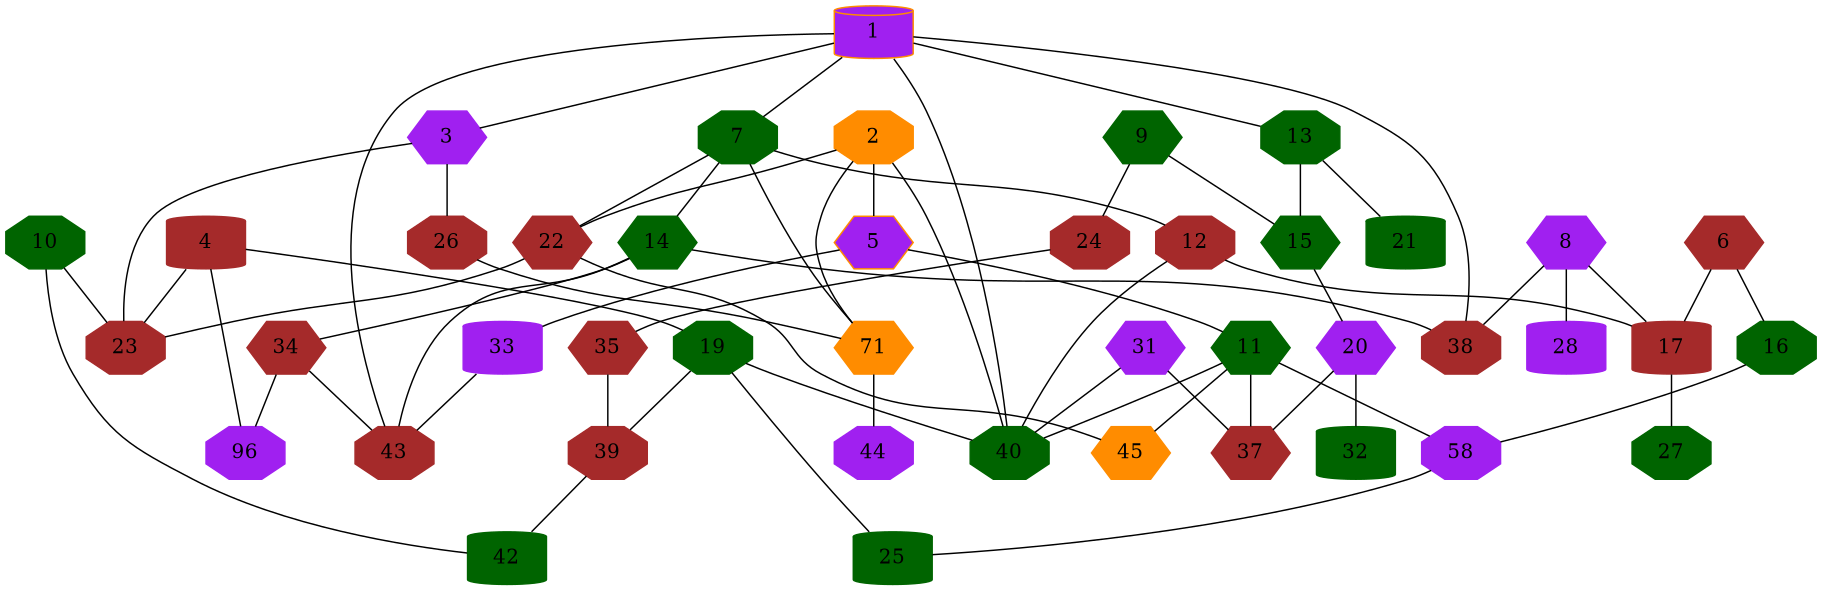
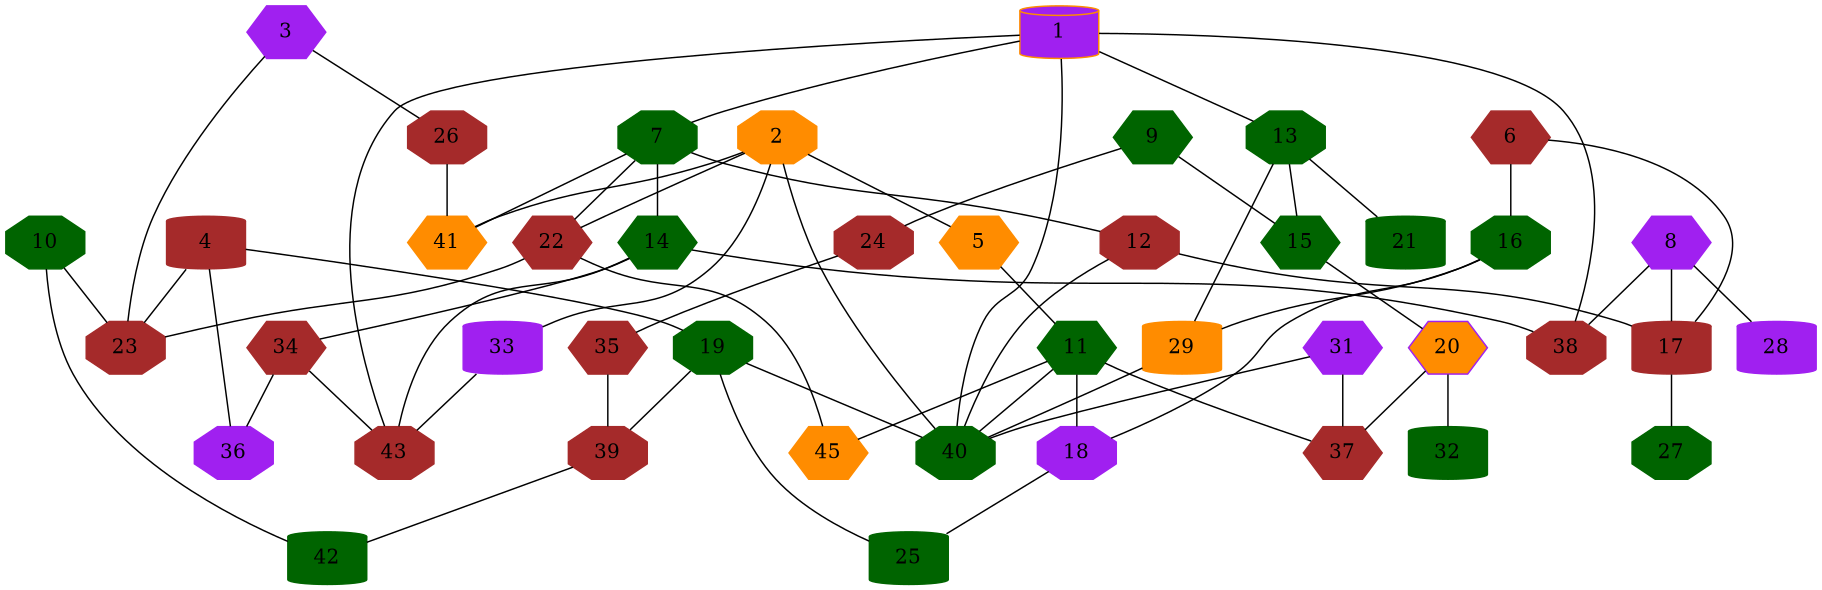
(657, 86) -> none
(874, 243) -> (979, 243)
(689, 282) -> (699, 277)
(874, 348) -> (447, 243)
none -> (1182, 348)
(1356, 348) -> (1448, 348)
(245, 453) -> (234, 453)
(874, 453) -> none
(1461, 453) -> (1077, 453)
